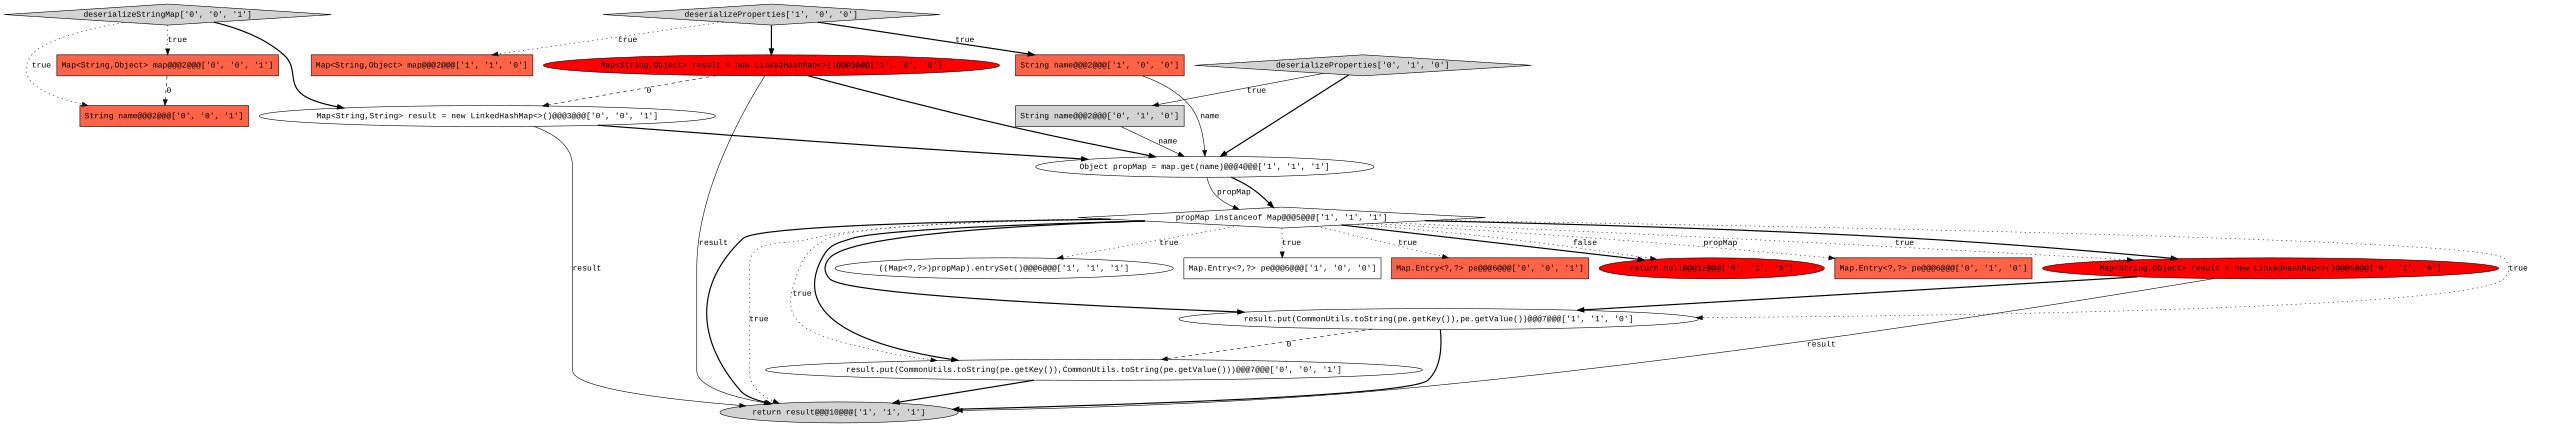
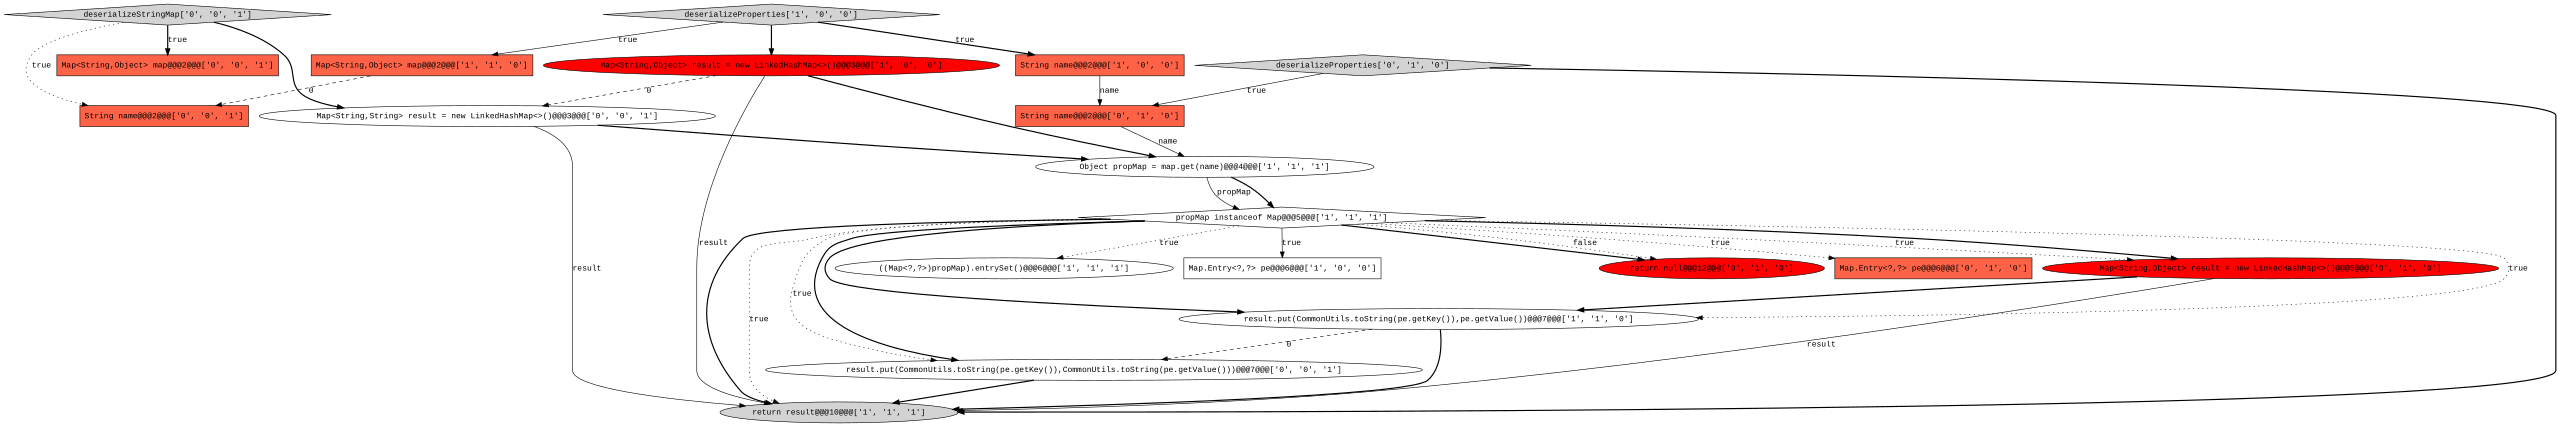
(168, 37) -> (168, 37)
(610, 38) -> (610, 38)
(166, 88) -> (292, 91)
(1189, 104) -> (1100, 88)
(1287, 114) -> (2422, 389)
(1100, 116) -> (1100, 116)
(1282, 240) -> (1282, 240)
(1721, 243) -> (1721, 243)
(1490, 268) -> none
